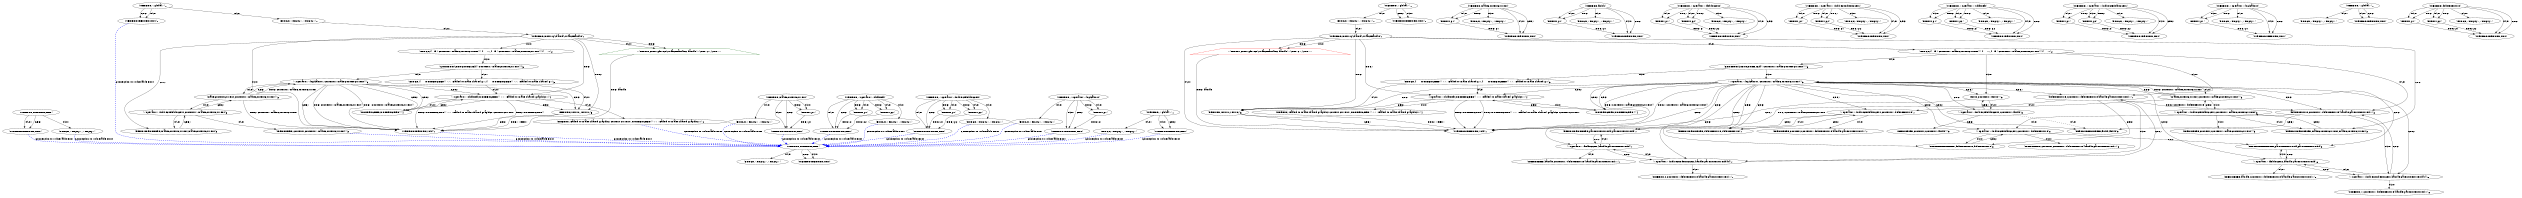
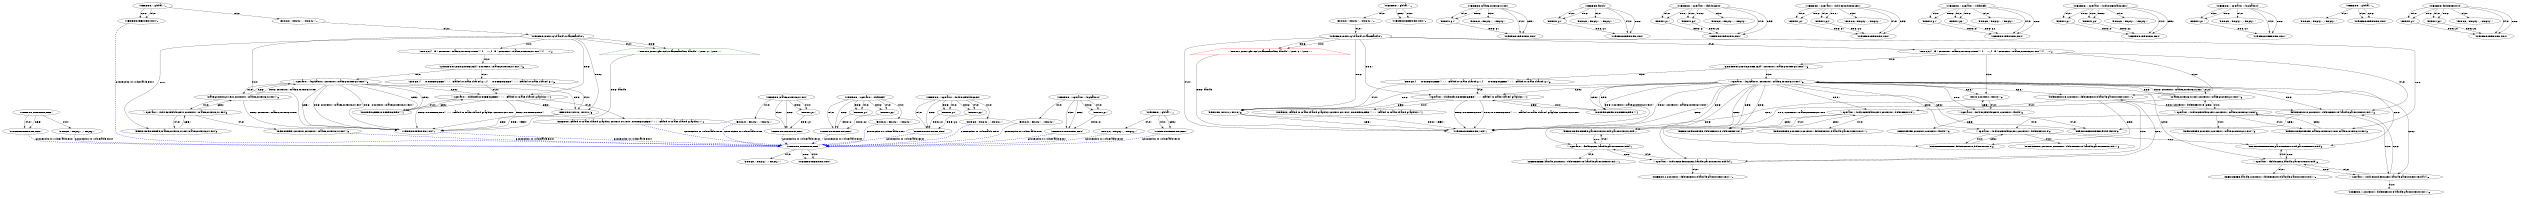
(2049, 120) -> (2049, 120)
